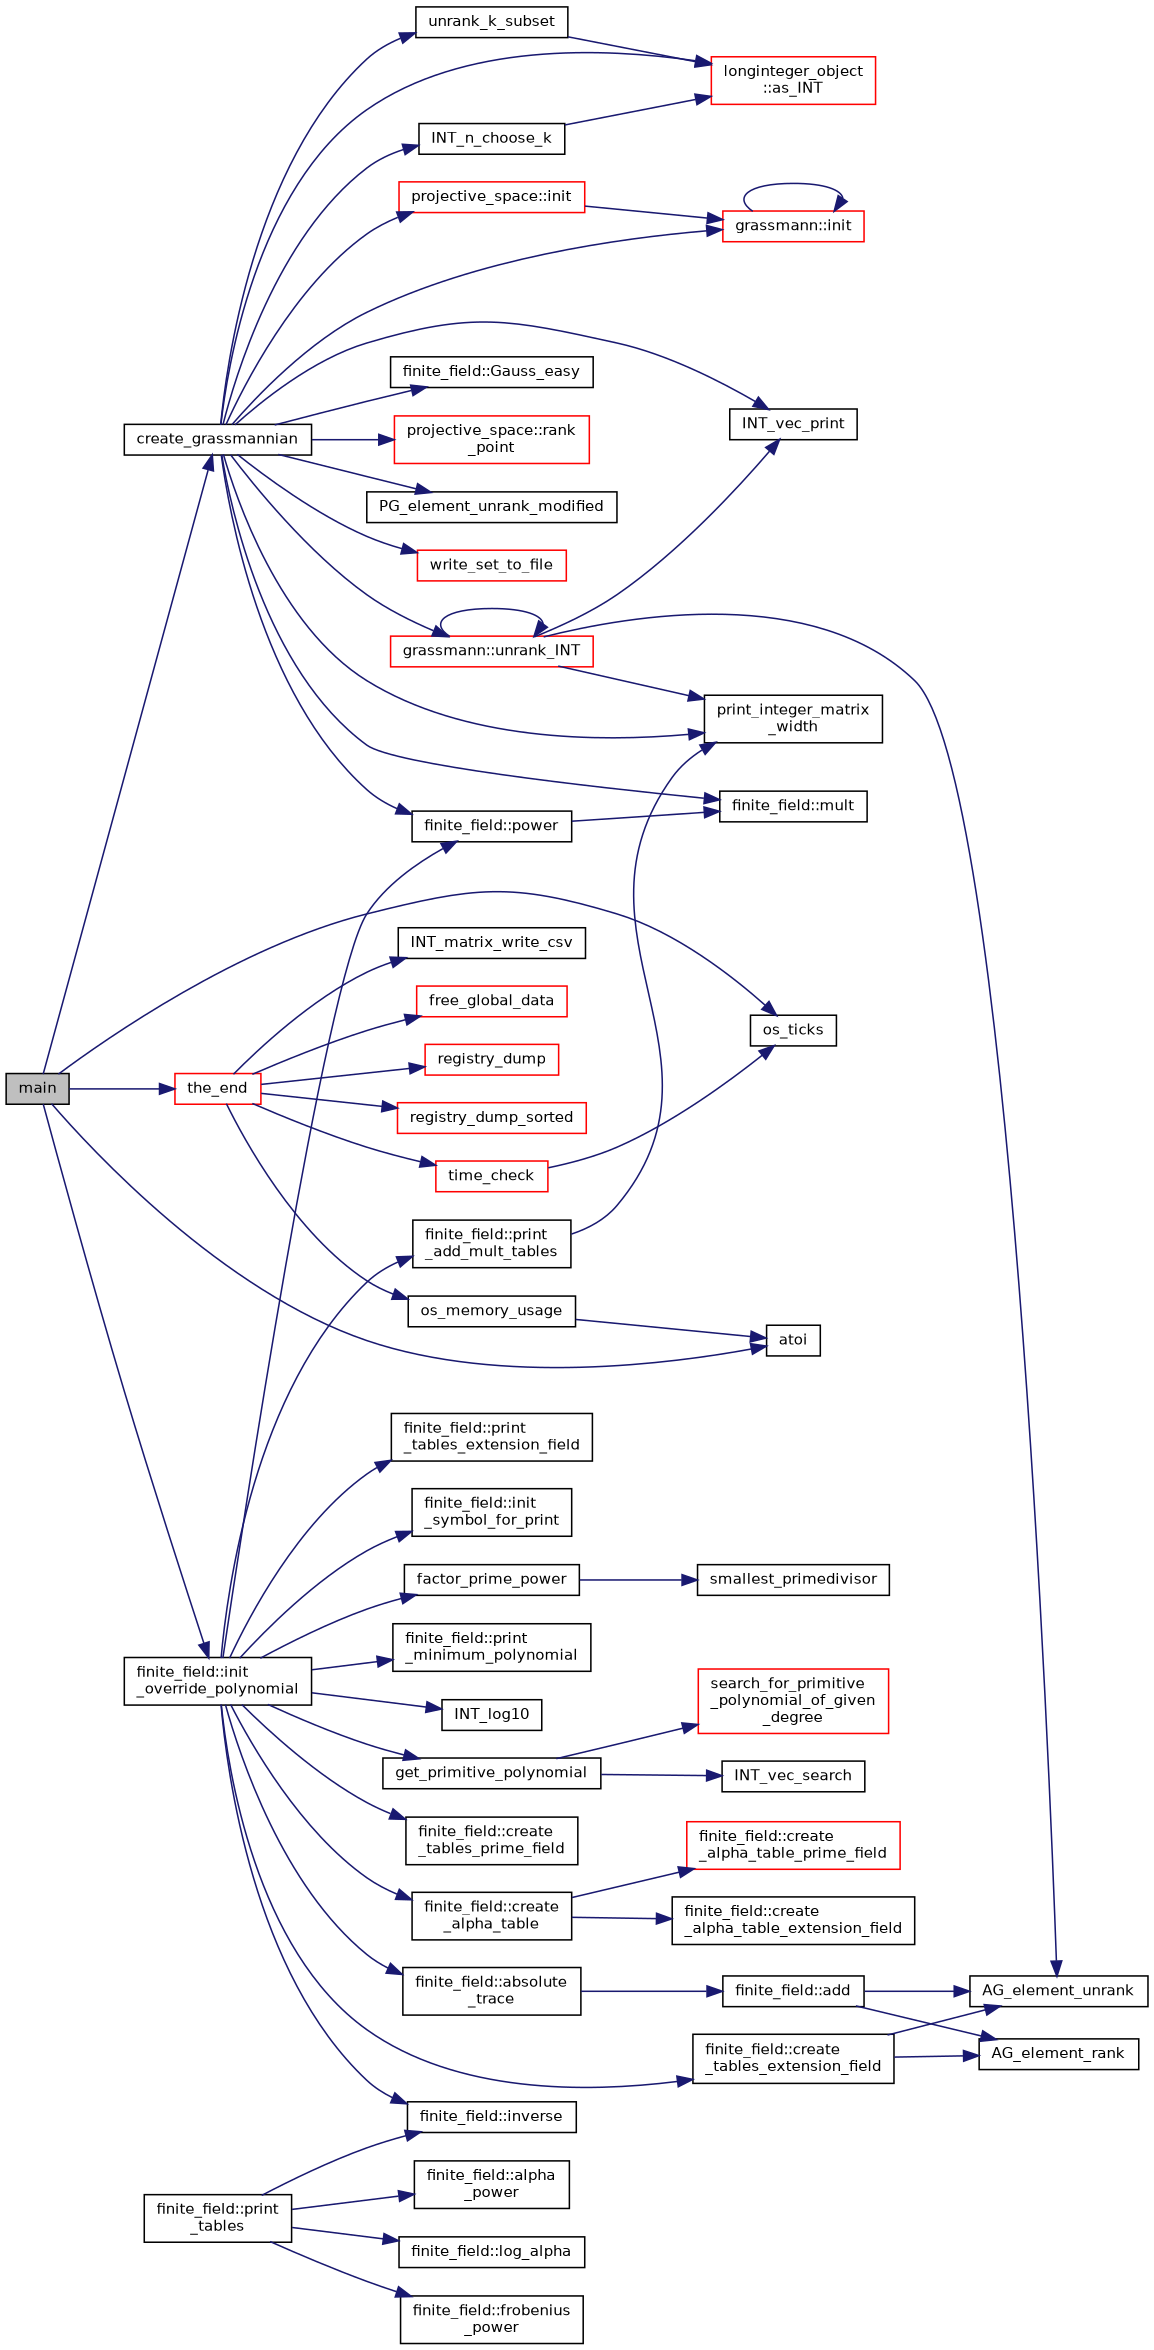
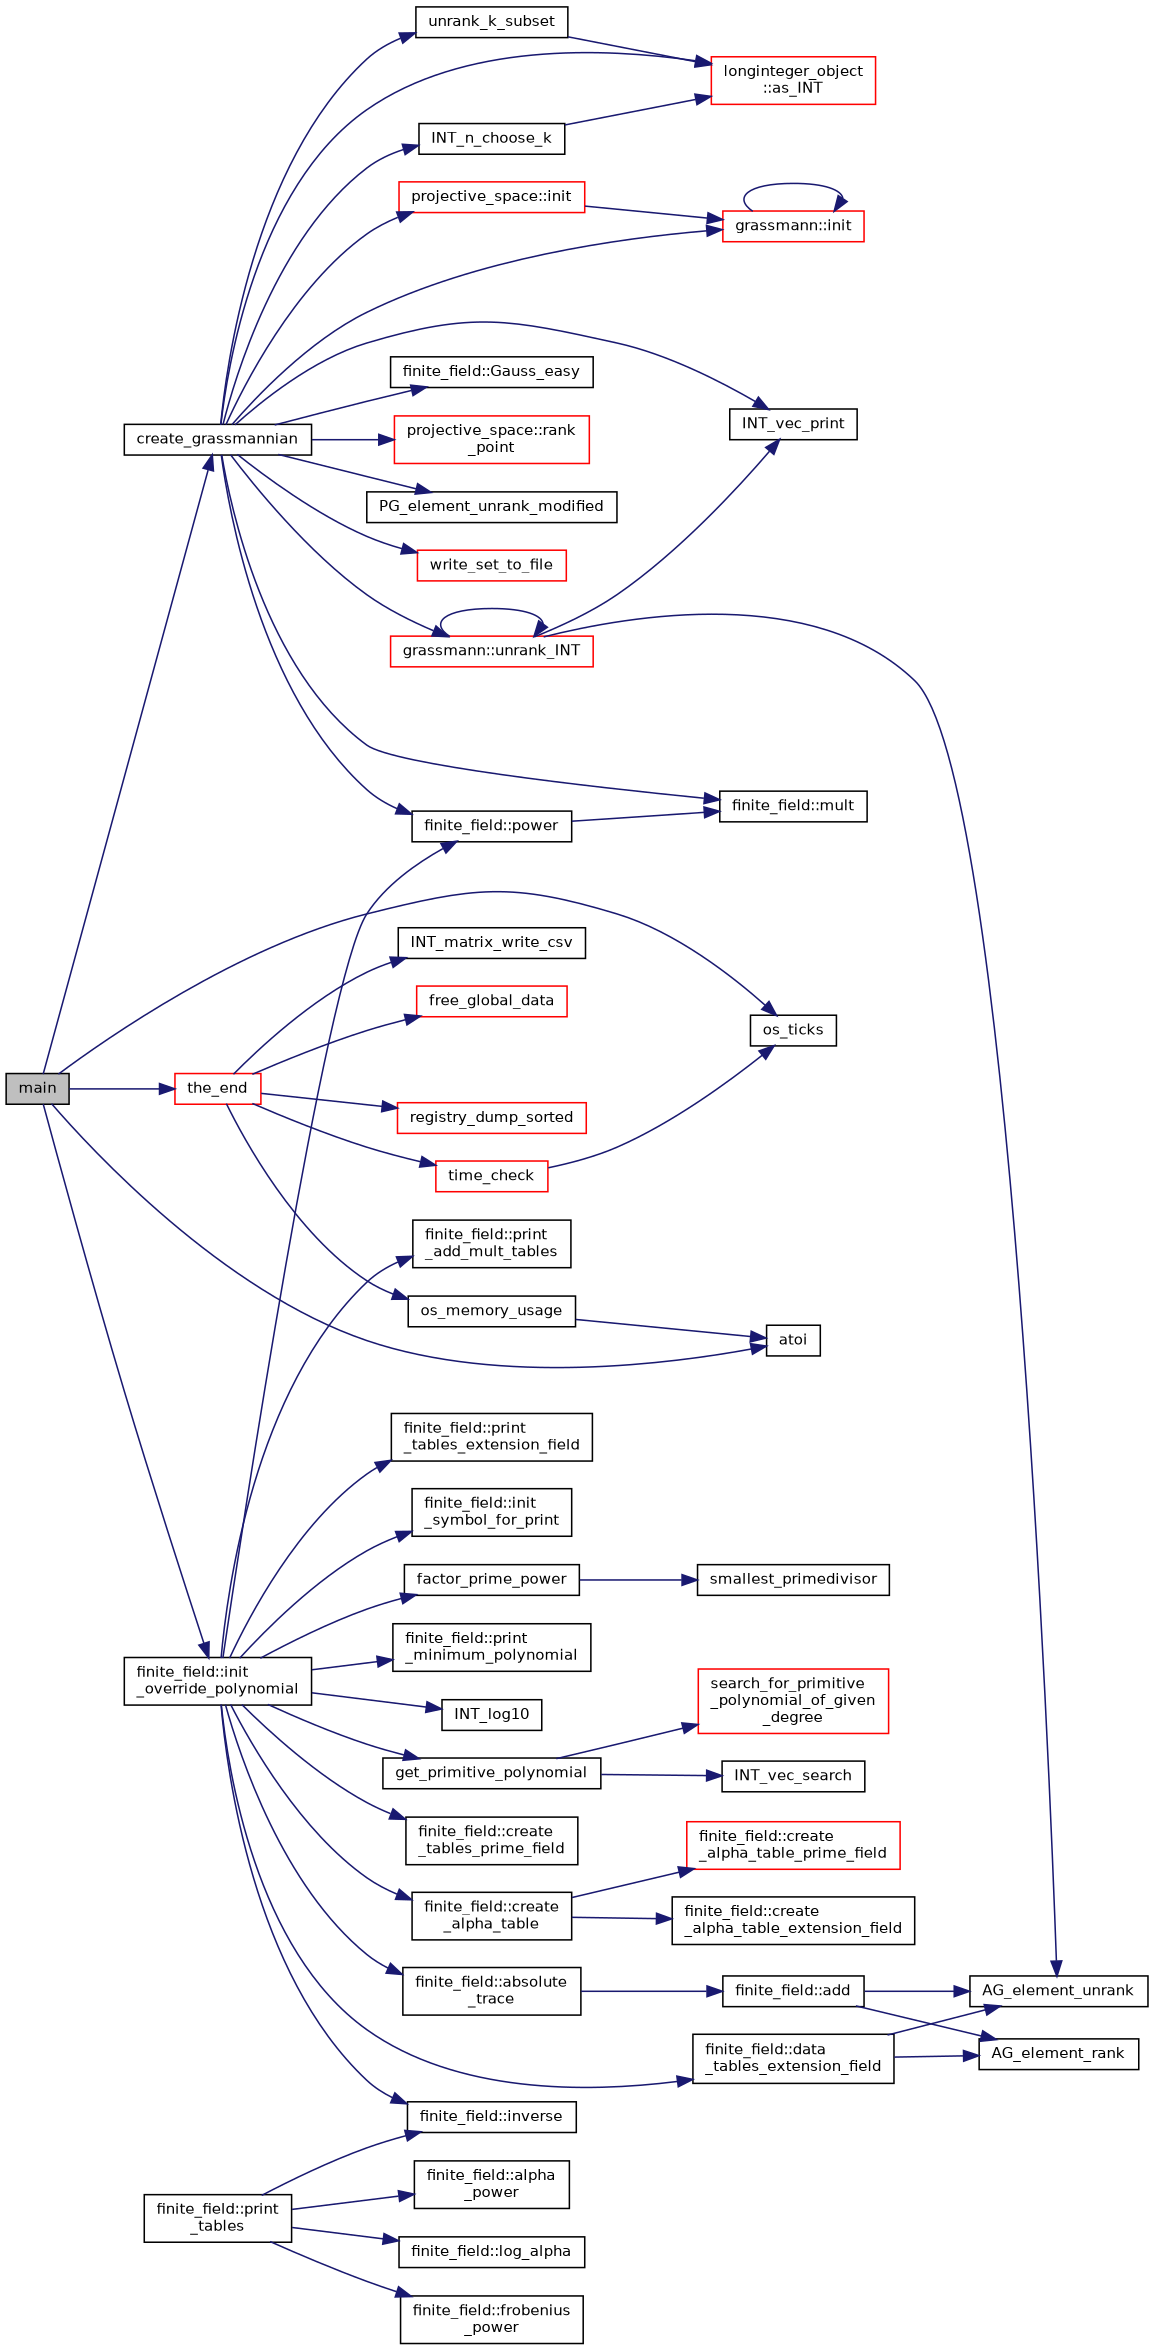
(793, 719) -> none
(492, 1060) -> none
(793, 2059) -> (793, 2059)
